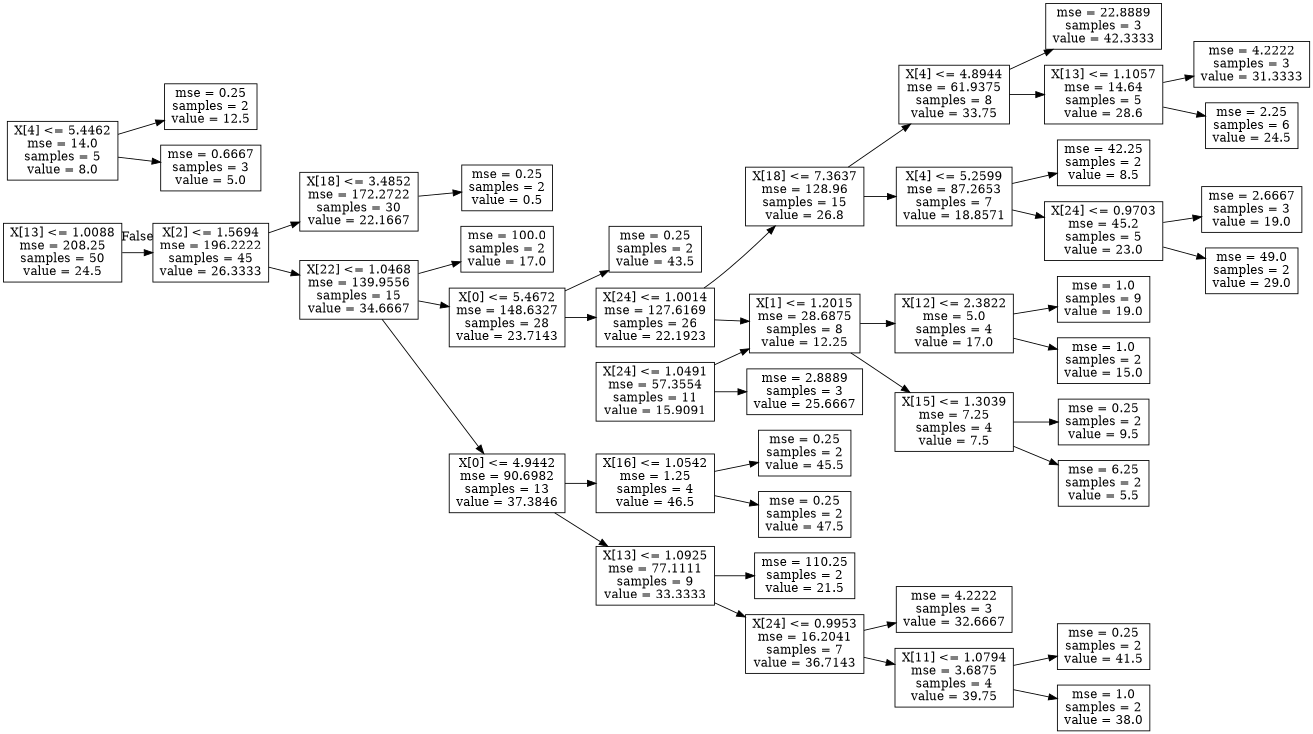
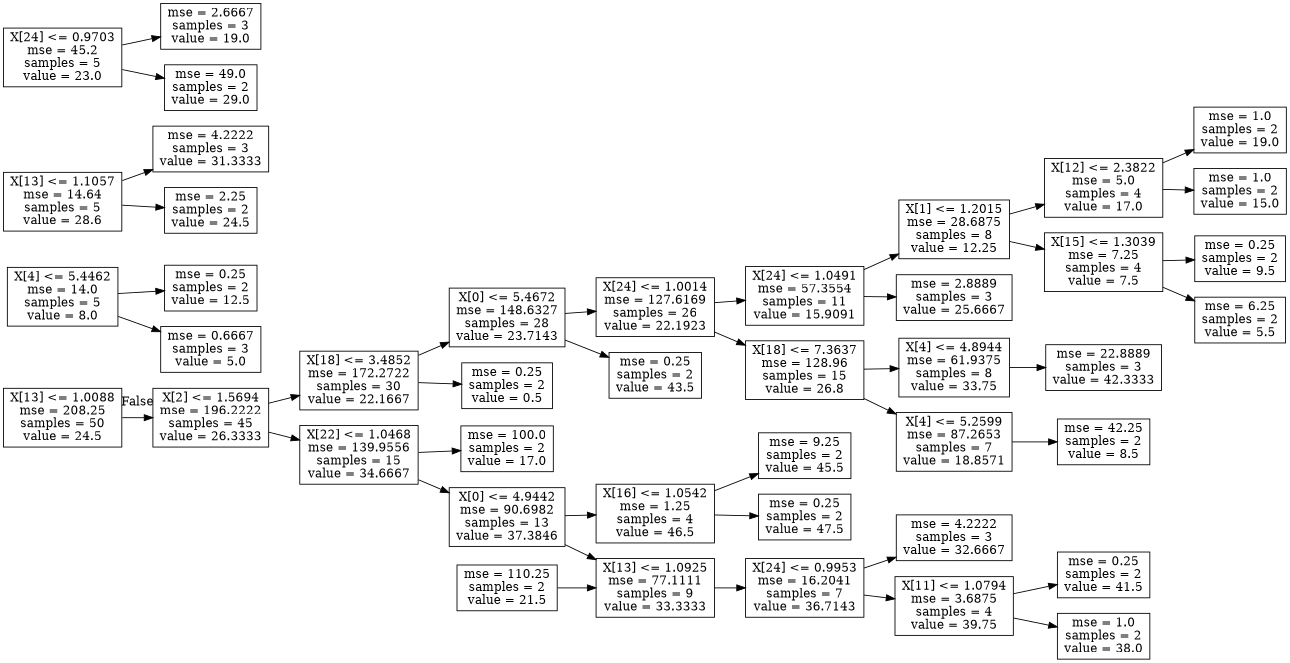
(1023, 95) -> none
(1252, 126) -> (211, 210)
(1024, 213) -> none
(1104, 299) -> (1240, 130)
(430, 303) -> (430, 350)
(727, 320) -> (726, 302)
(805, 453) -> (805, 456)
(730, 576) -> (572, 588)
